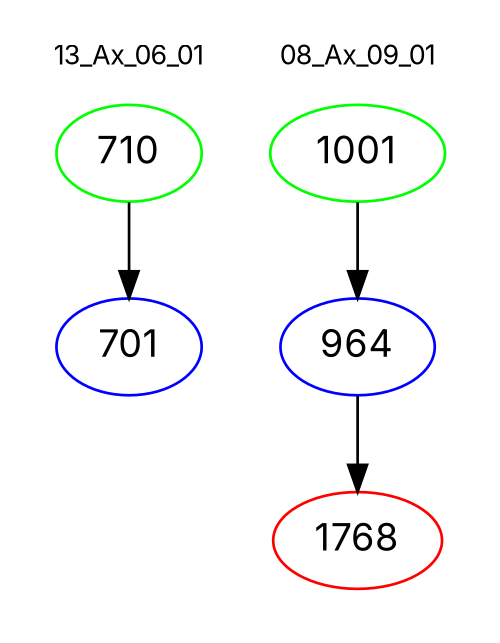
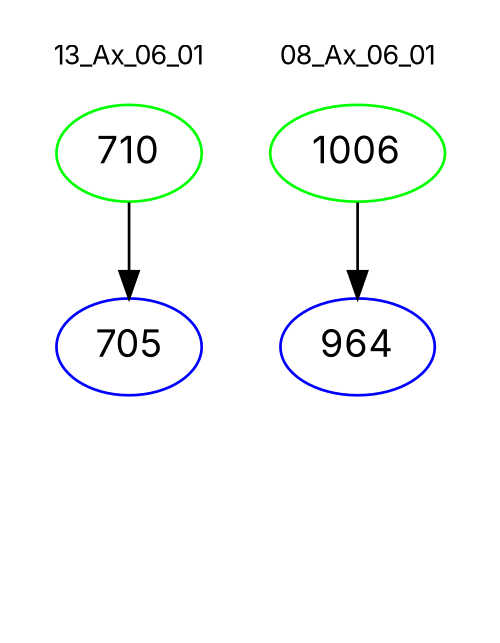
(358, 58) -> (358, 58)
(358, 153) -> (358, 153)
(129, 347) -> (129, 347)
(358, 540) -> none
